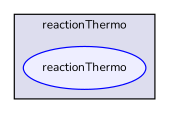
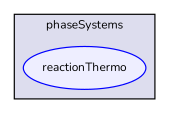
(85, 26) -> (85, 26)
